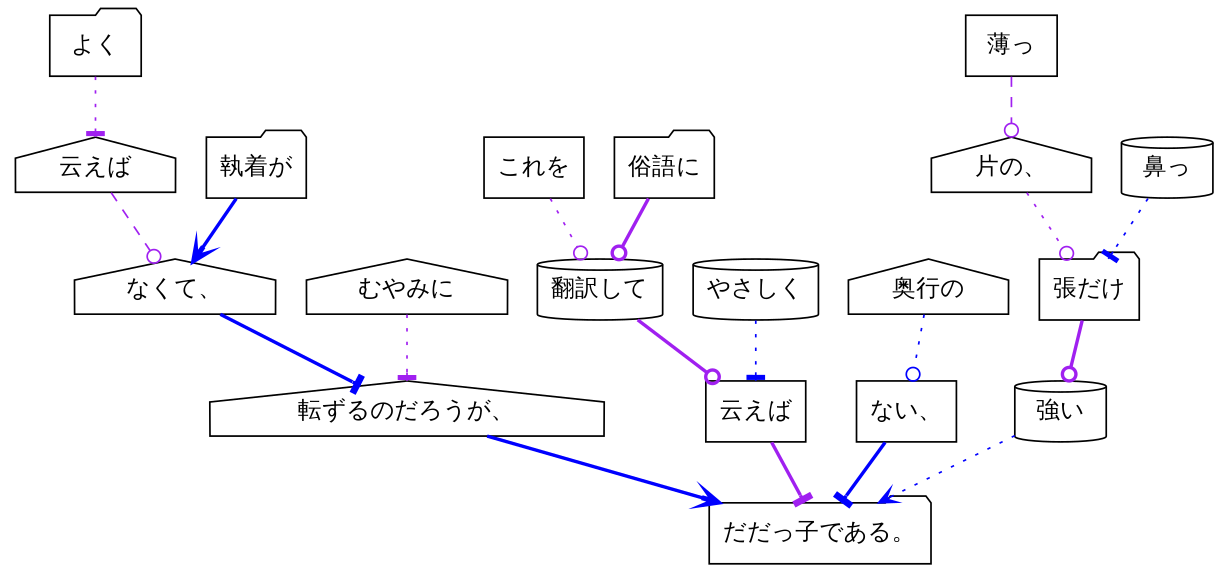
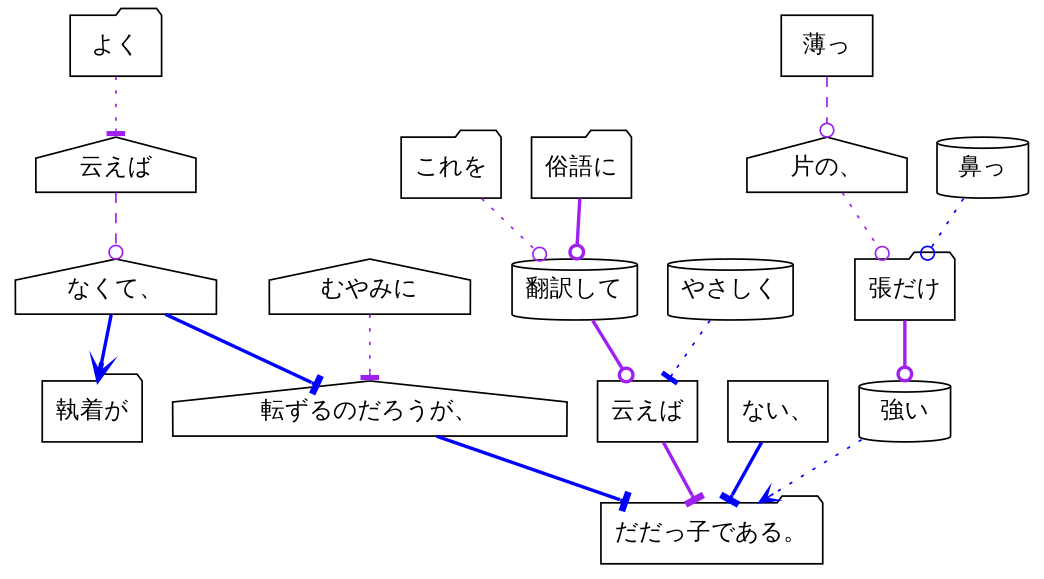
(534, 168) -> (451, 168)
(219, 223) -> (106, 339)
(1130, 225) -> (948, 223)
(928, 290) -> none
(595, 467) -> (528, 468)
